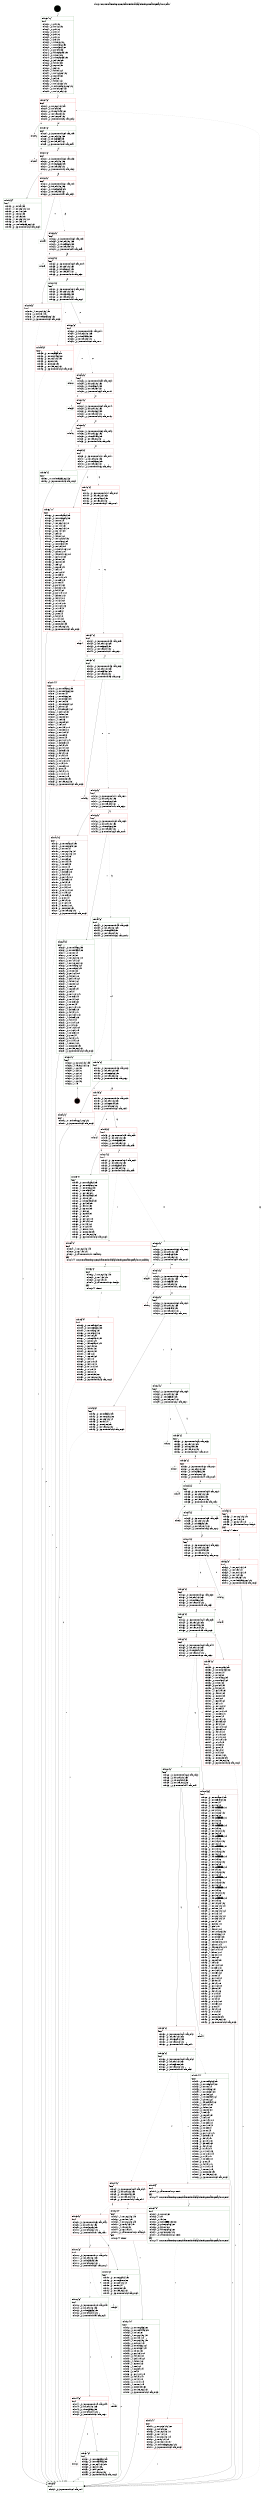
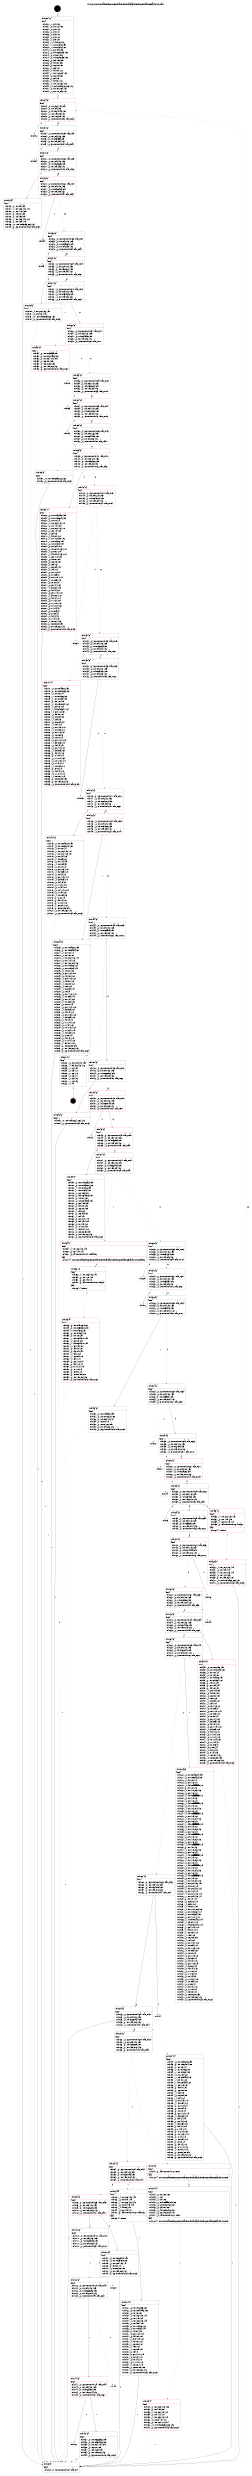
(235, 2326) -> (68, 2225)
